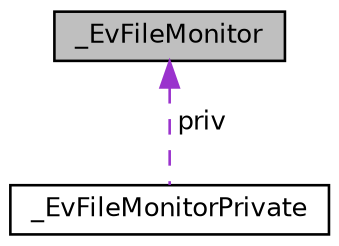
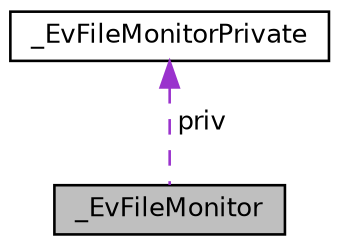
(170, 136) -> (170, 136)
